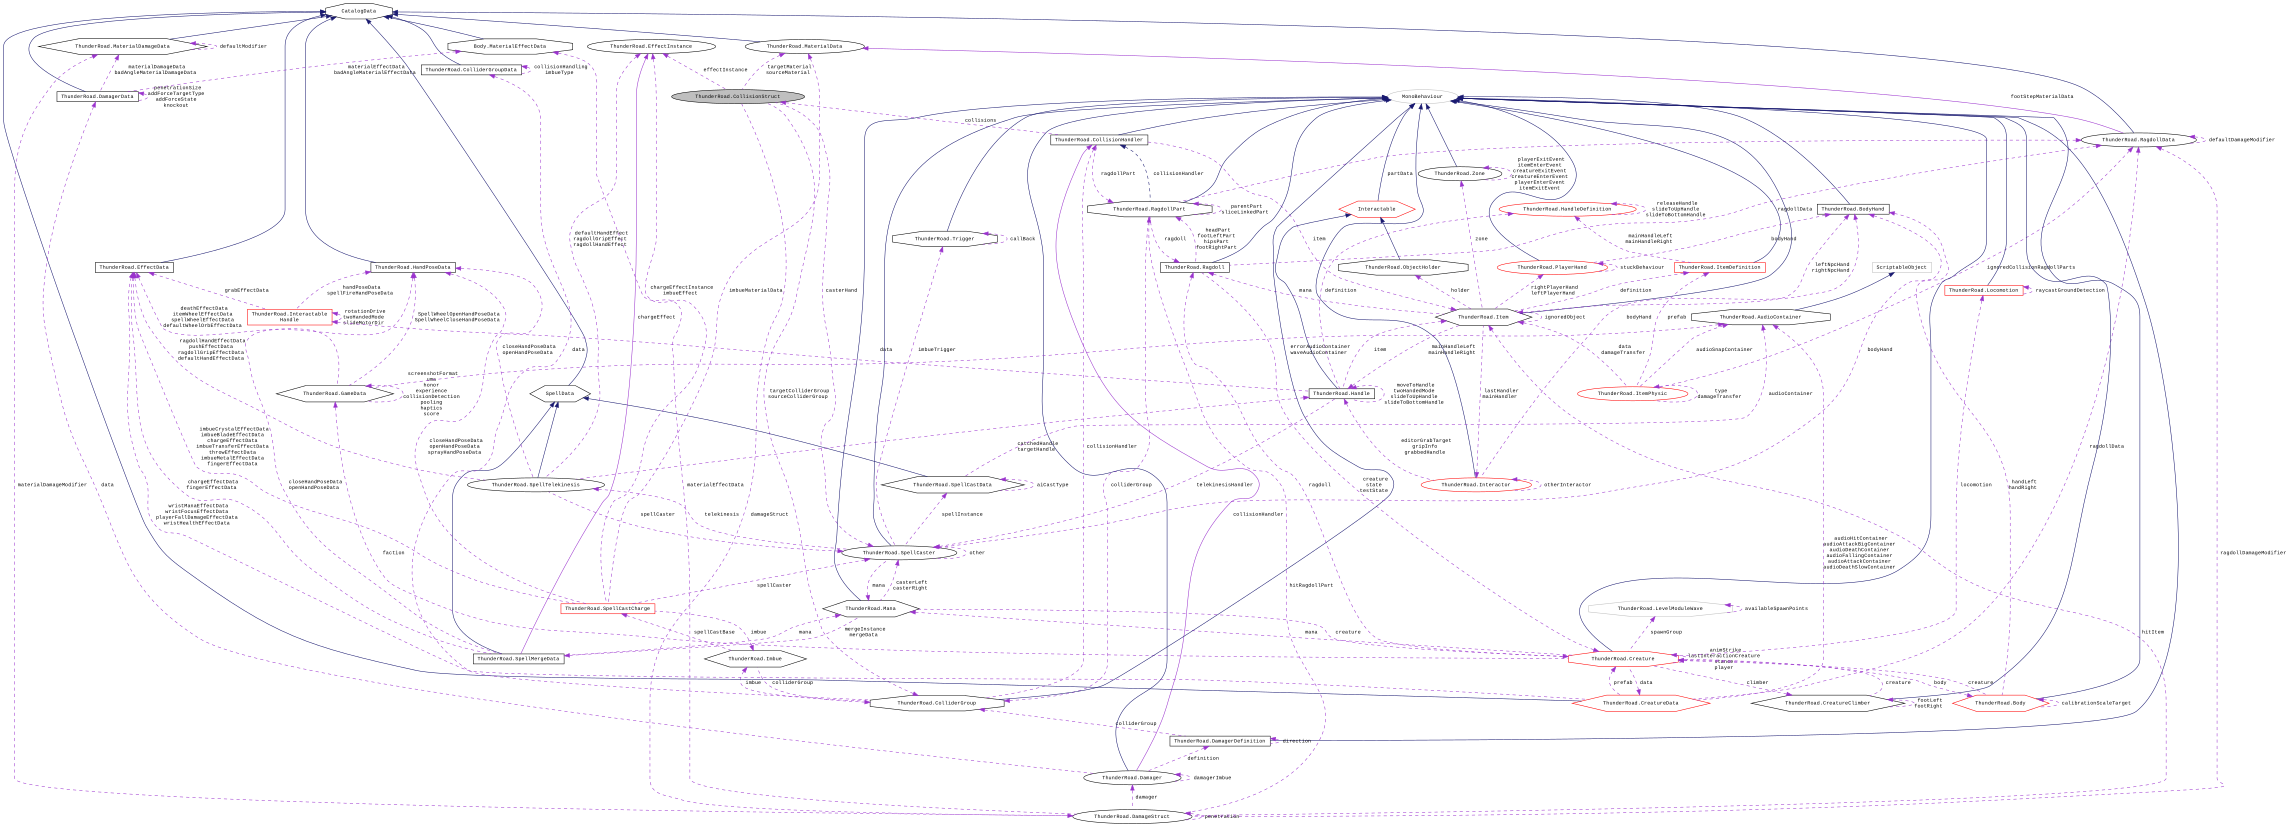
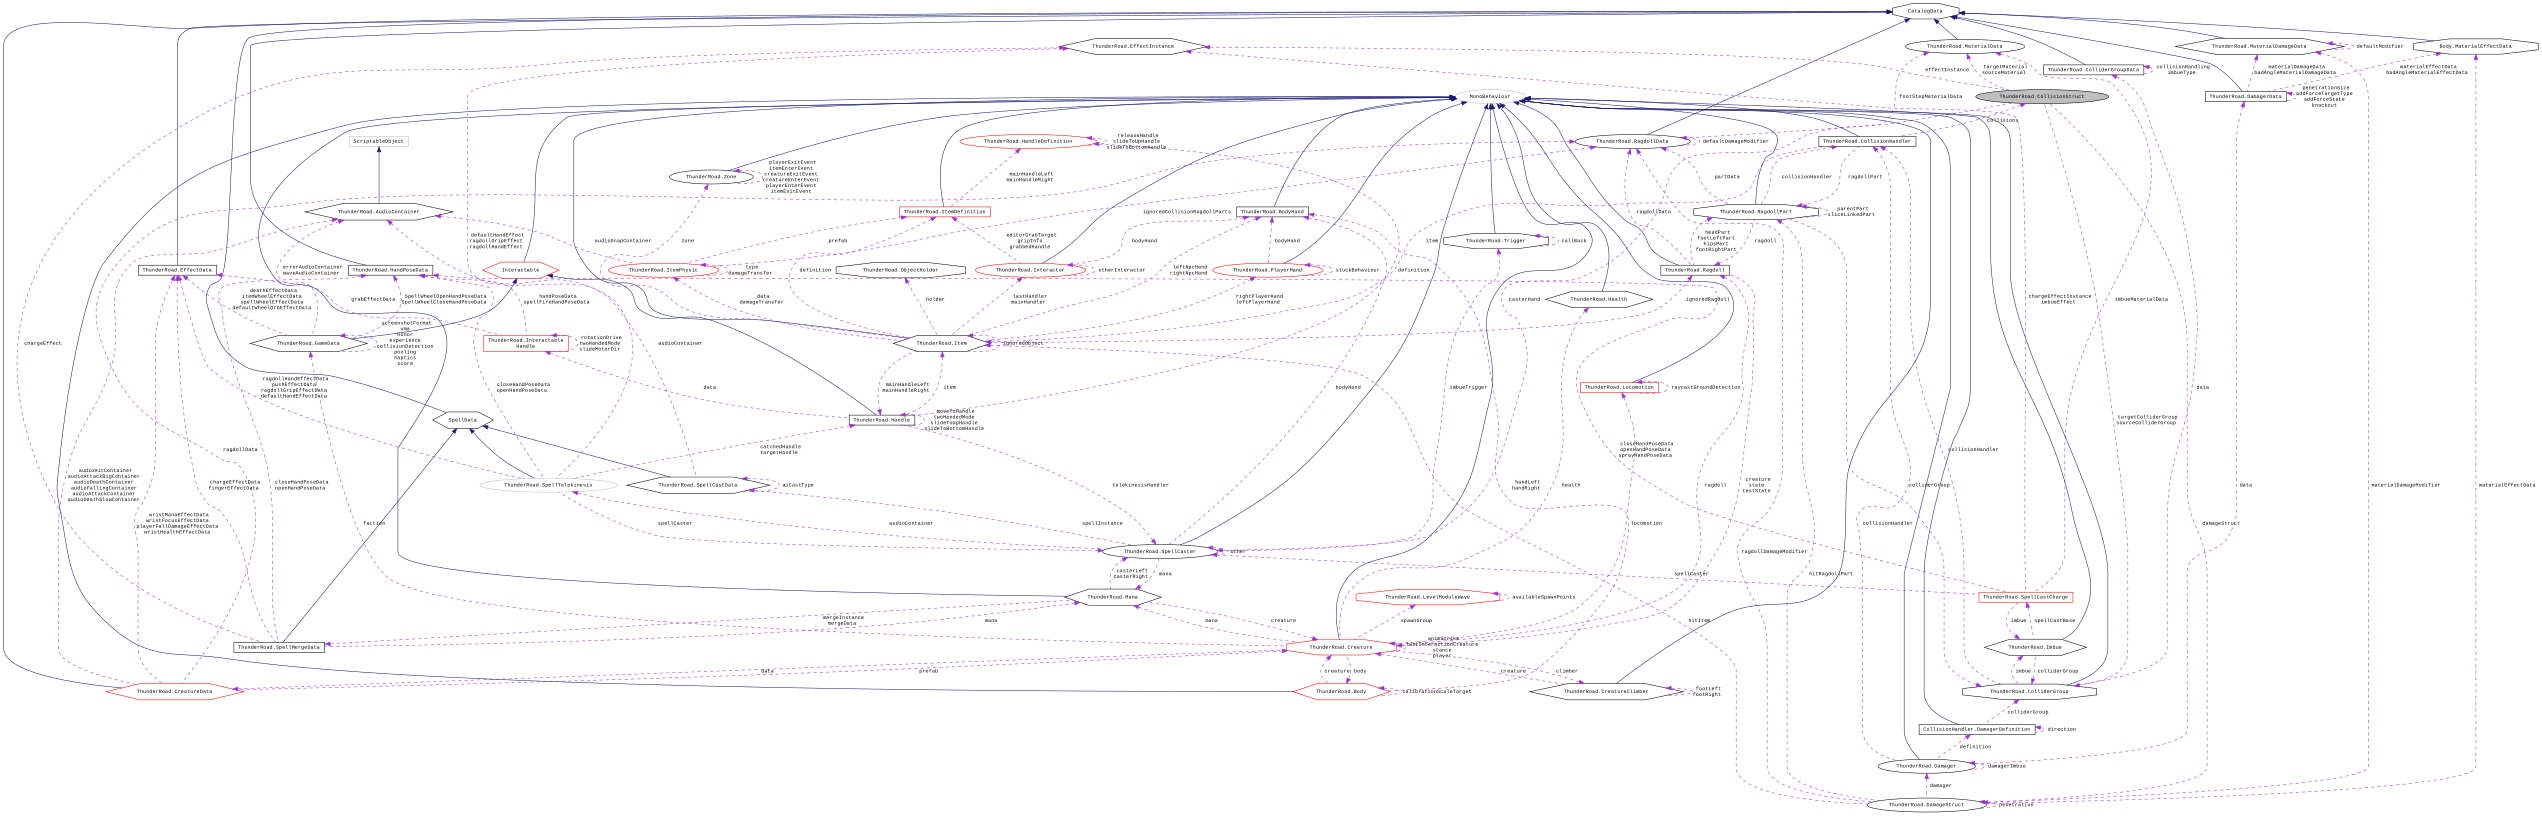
(652, 47) -> (1133, 47)
(1498, 70) -> (1812, 130)
none -> (1990, 166)
(1146, 170) -> (1781, 158)
(1391, 241) -> (435, 327)
(1304, 290) -> (1707, 299)
none -> (1599, 299)
(1761, 317) -> (379, 212)
(1584, 347) -> (758, 316)
(632, 353) -> (265, 87)
(1381, 453) -> (989, 242)
(1191, 458) -> (1909, 480)
(536, 485) -> (549, 485)
(277, 498) -> none
(721, 515) -> (910, 523)
(1661, 609) -> (1428, 597)
(1220, 741) -> (1977, 730)
